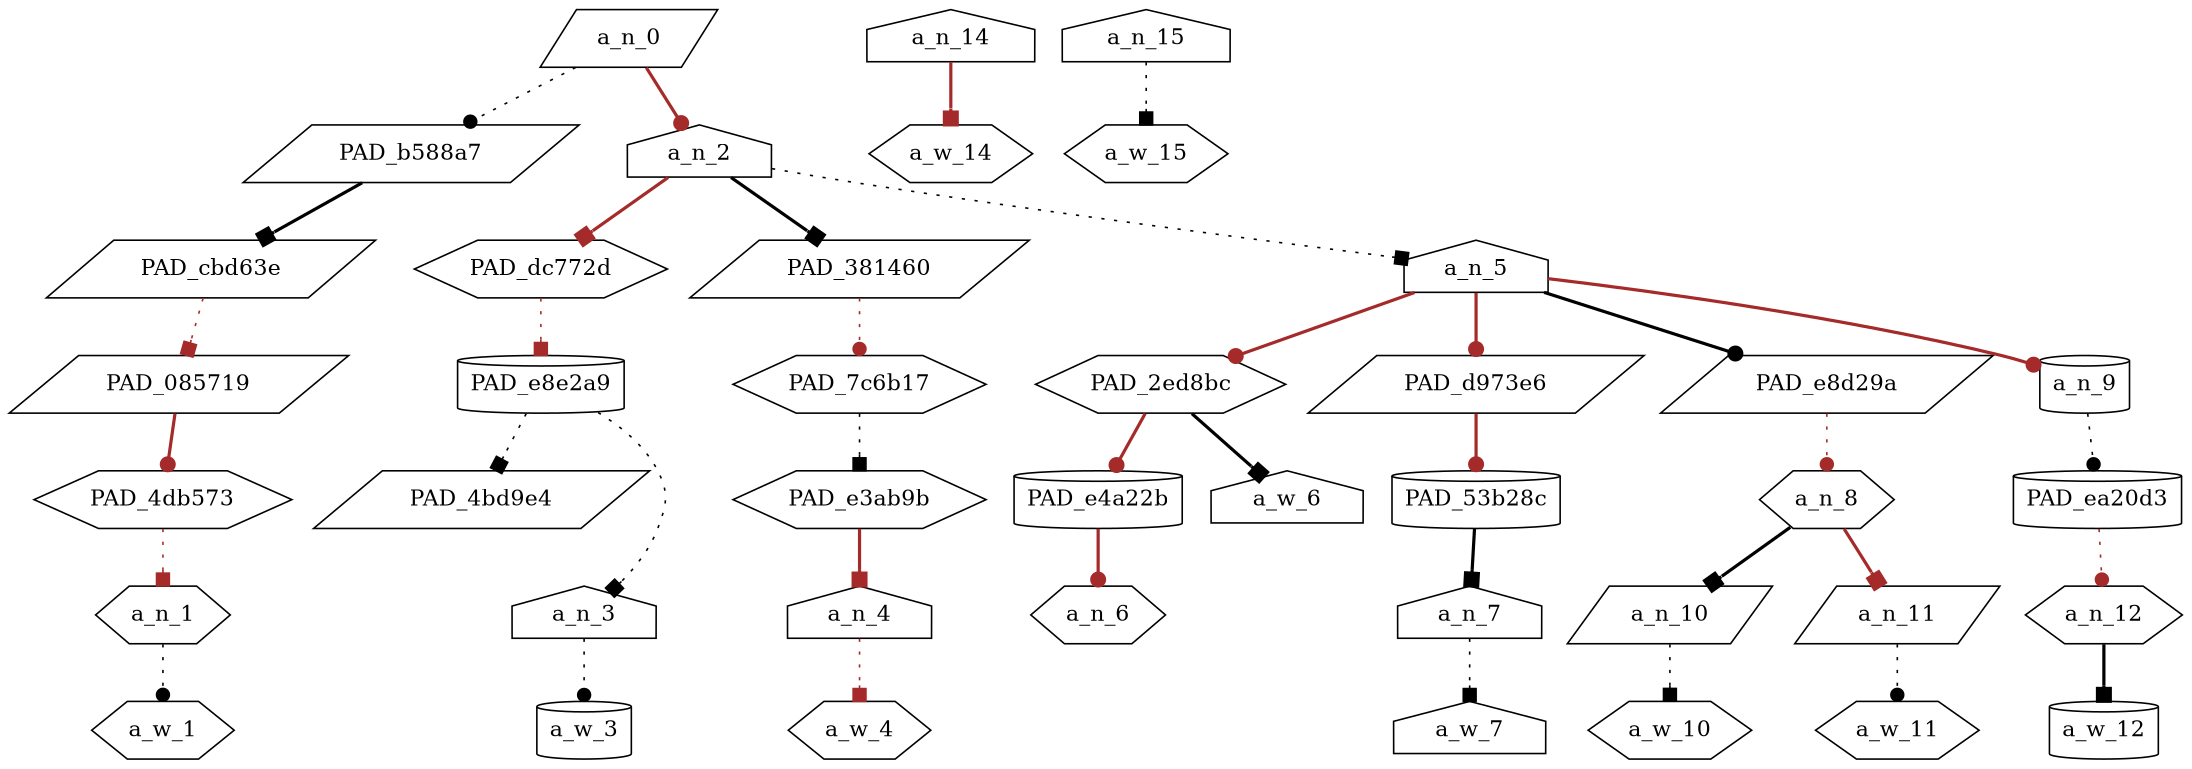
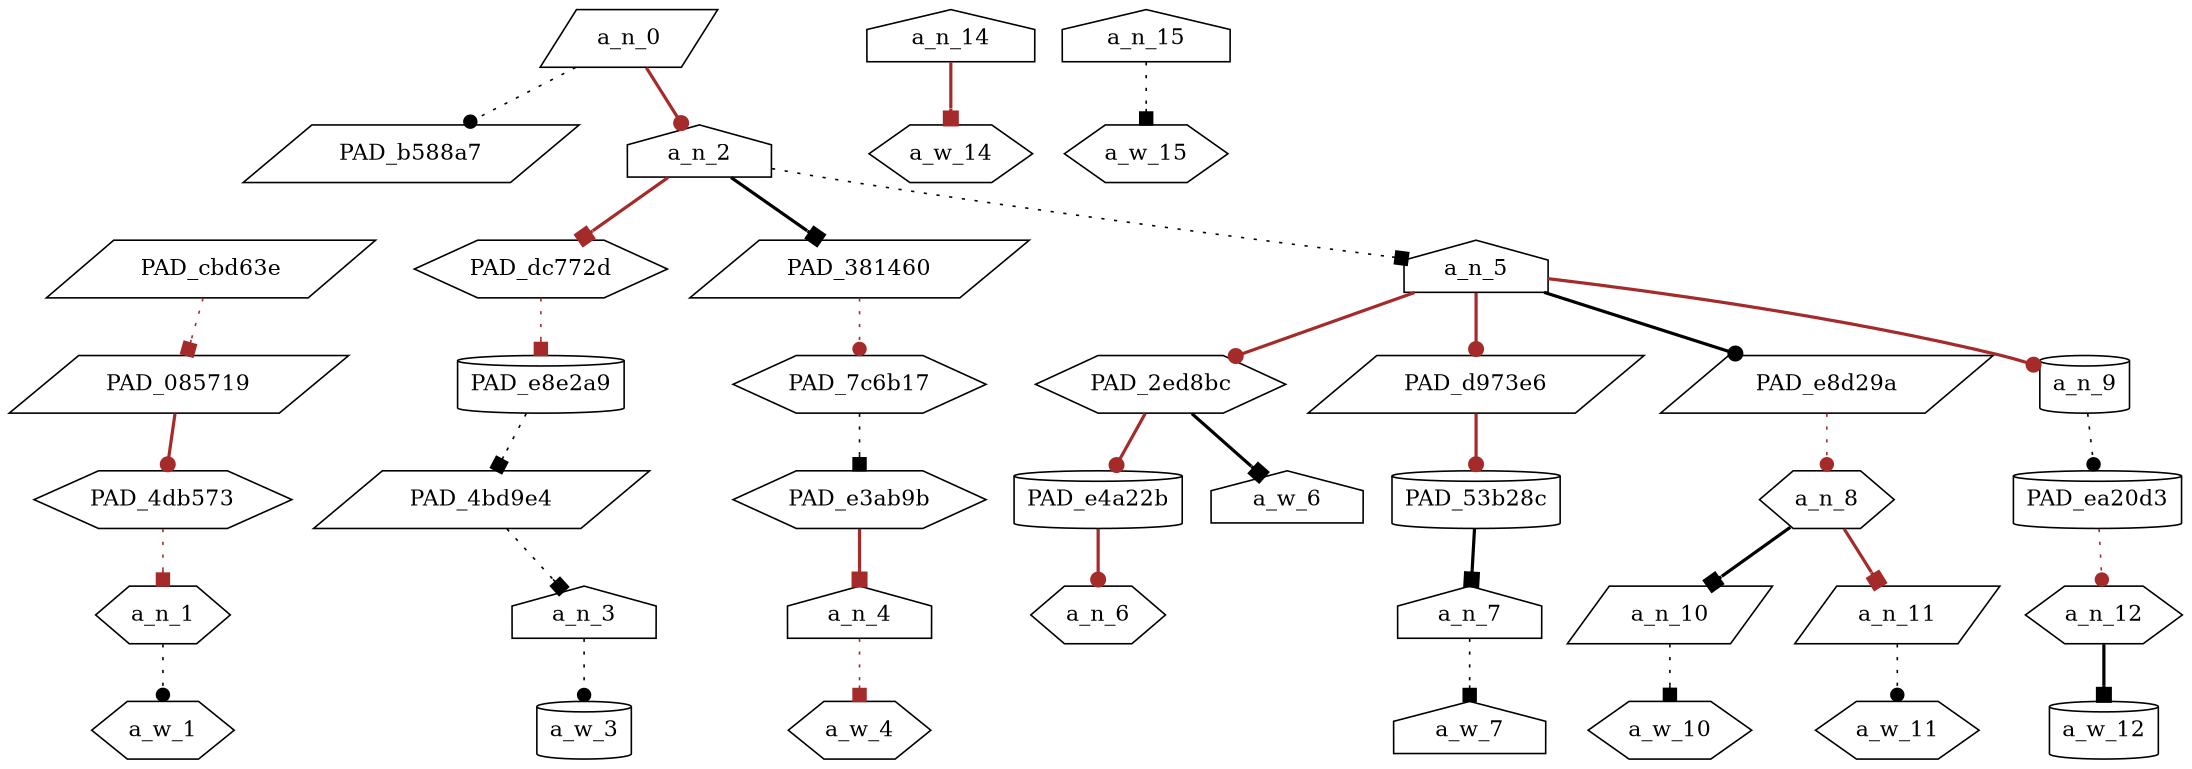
(318, 207) -> none
(665, 490) -> (530, 554)
